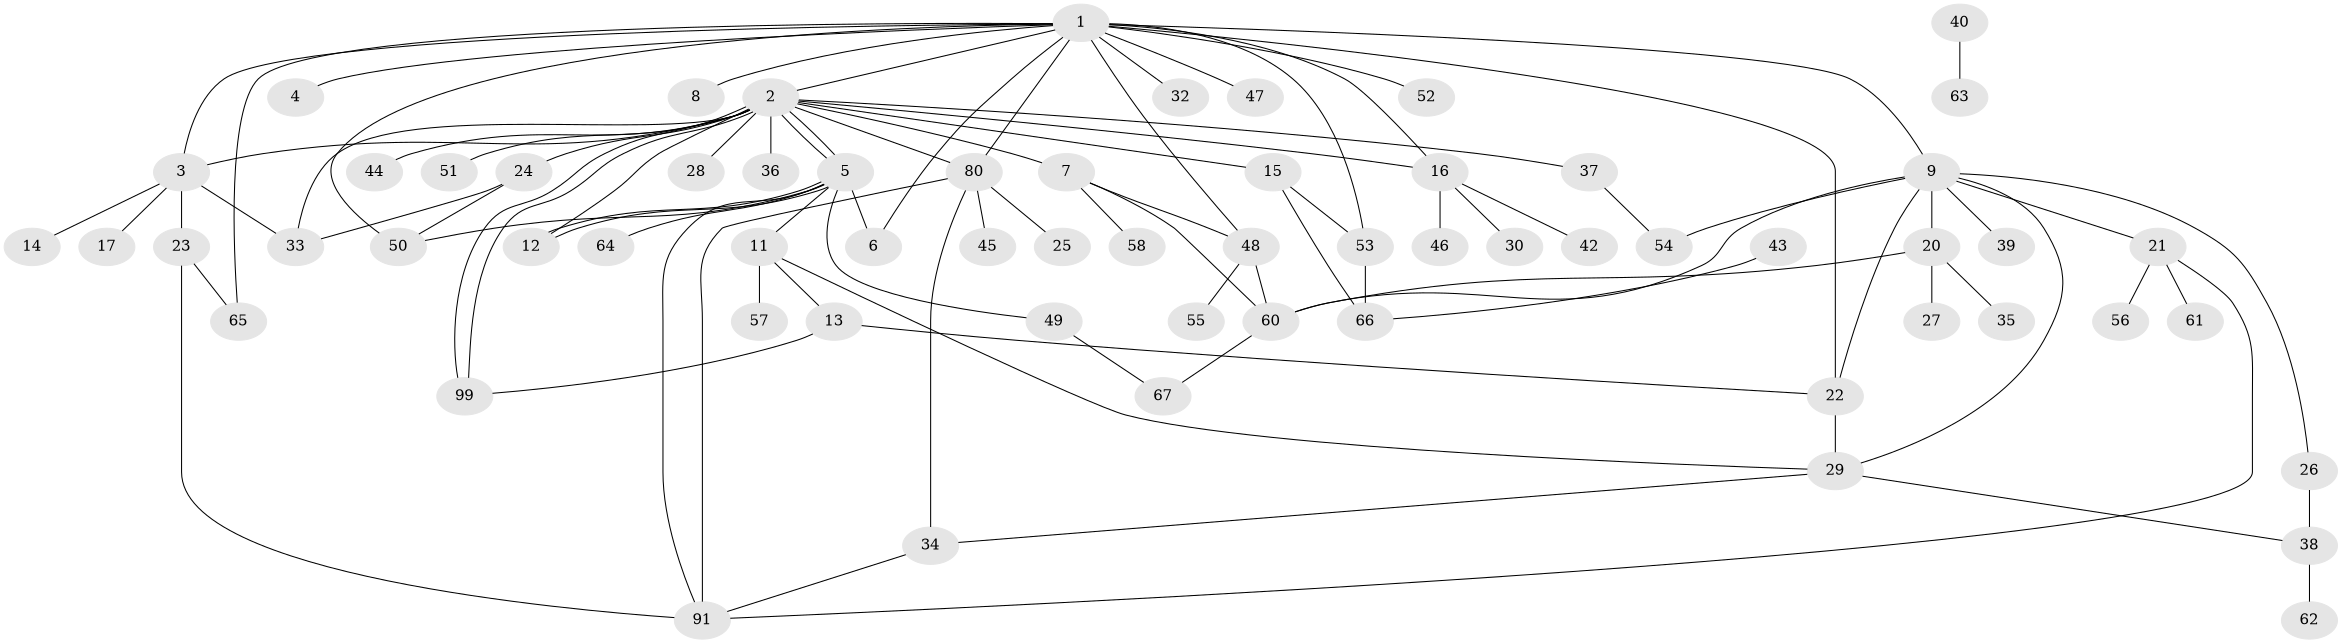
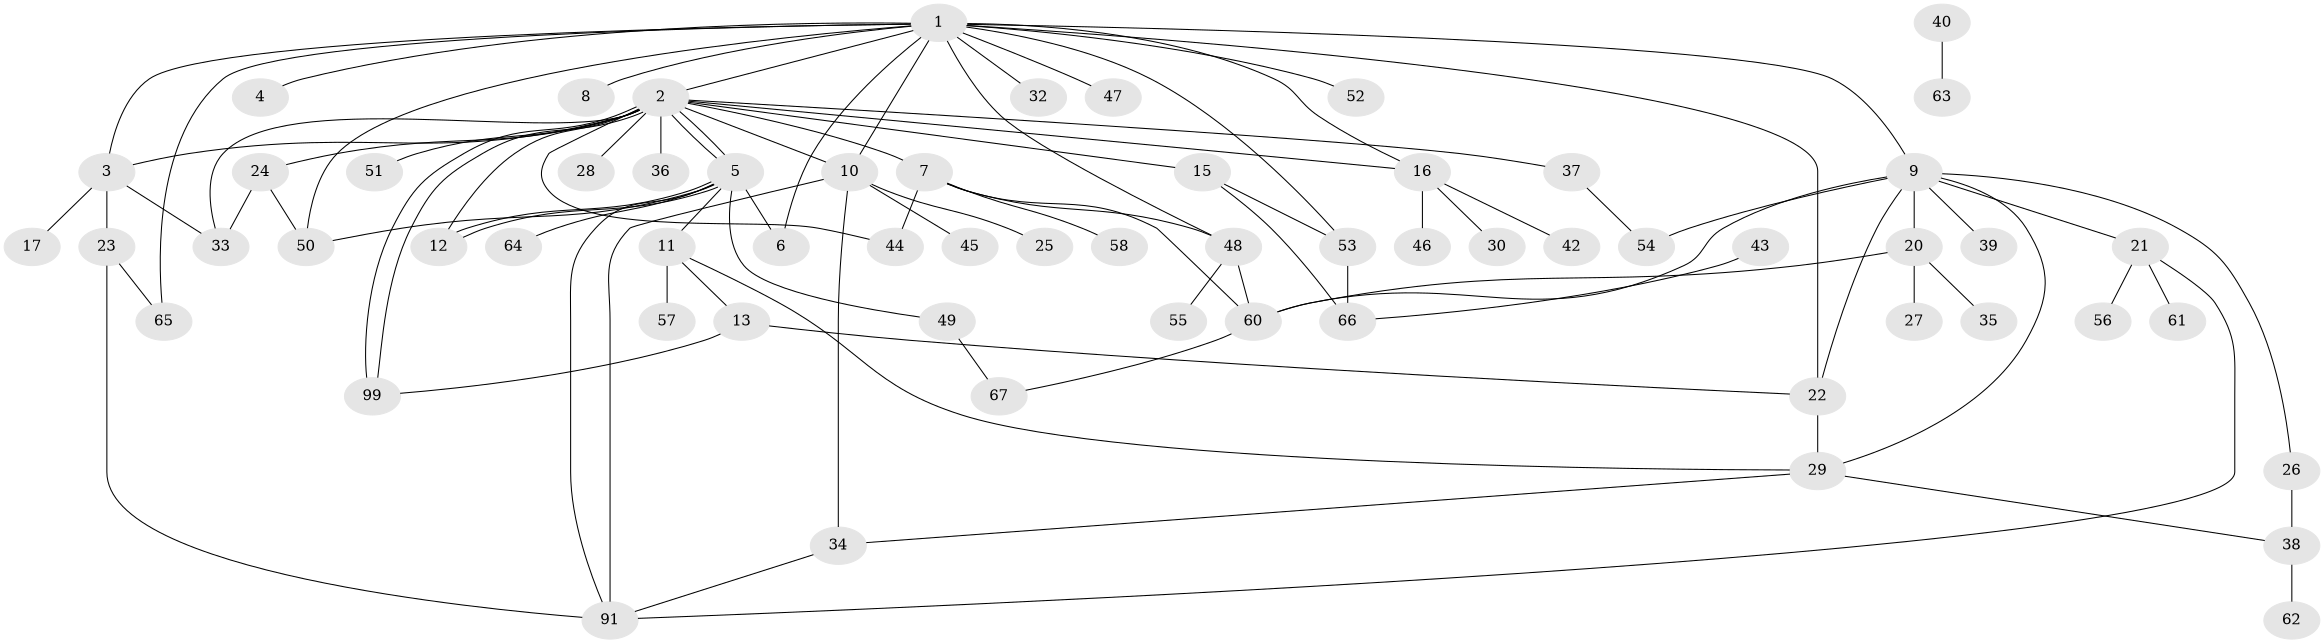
(974, 172) -> (850, 172)
none -> (907, 216)
(32, 247) -> none
